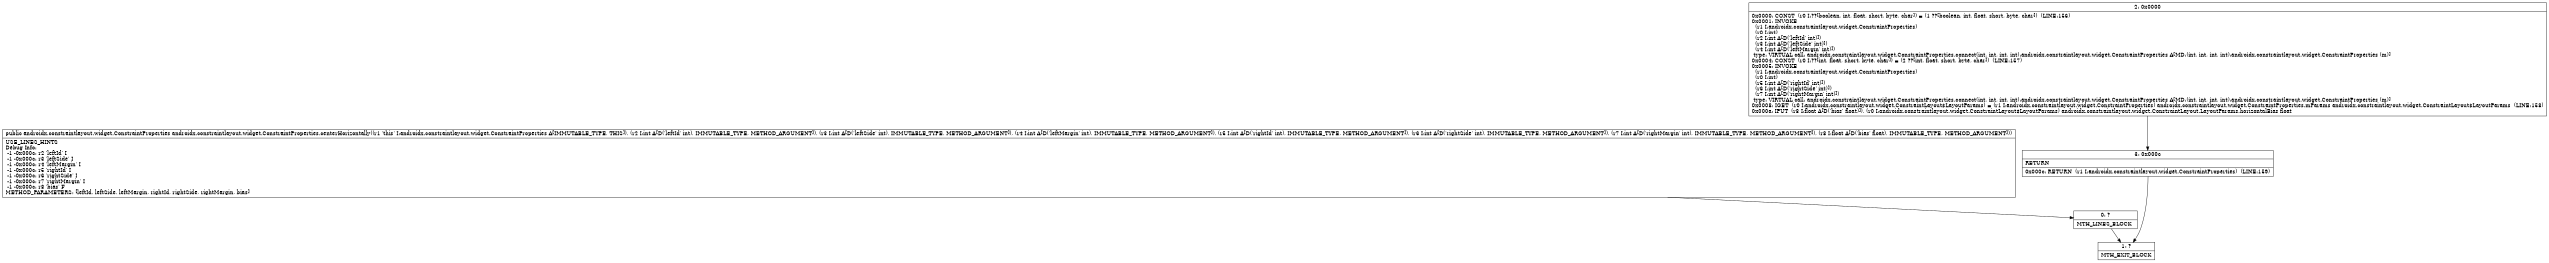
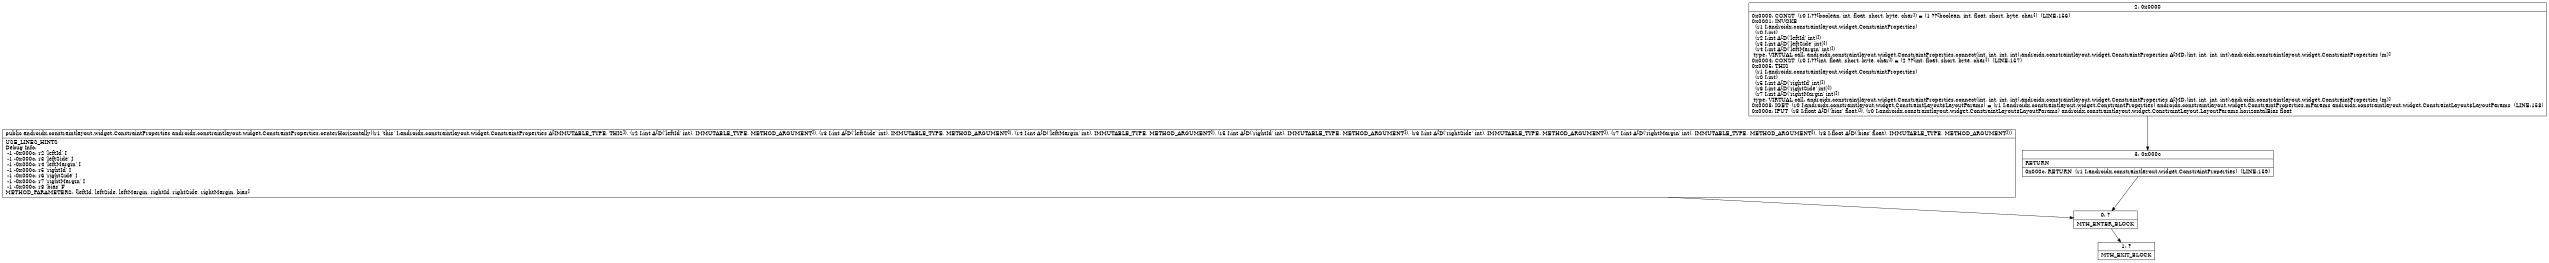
(1776, 67) -> (1772, 67)
(2146, 209) -> (2126, 192)
(2104, 224) -> (2105, 224)
